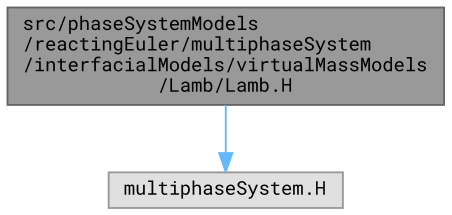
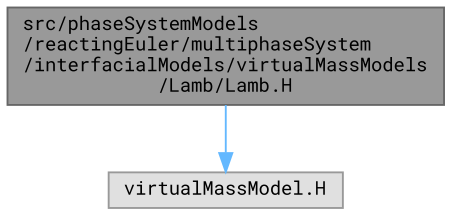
(226, 190) -> (226, 190)
